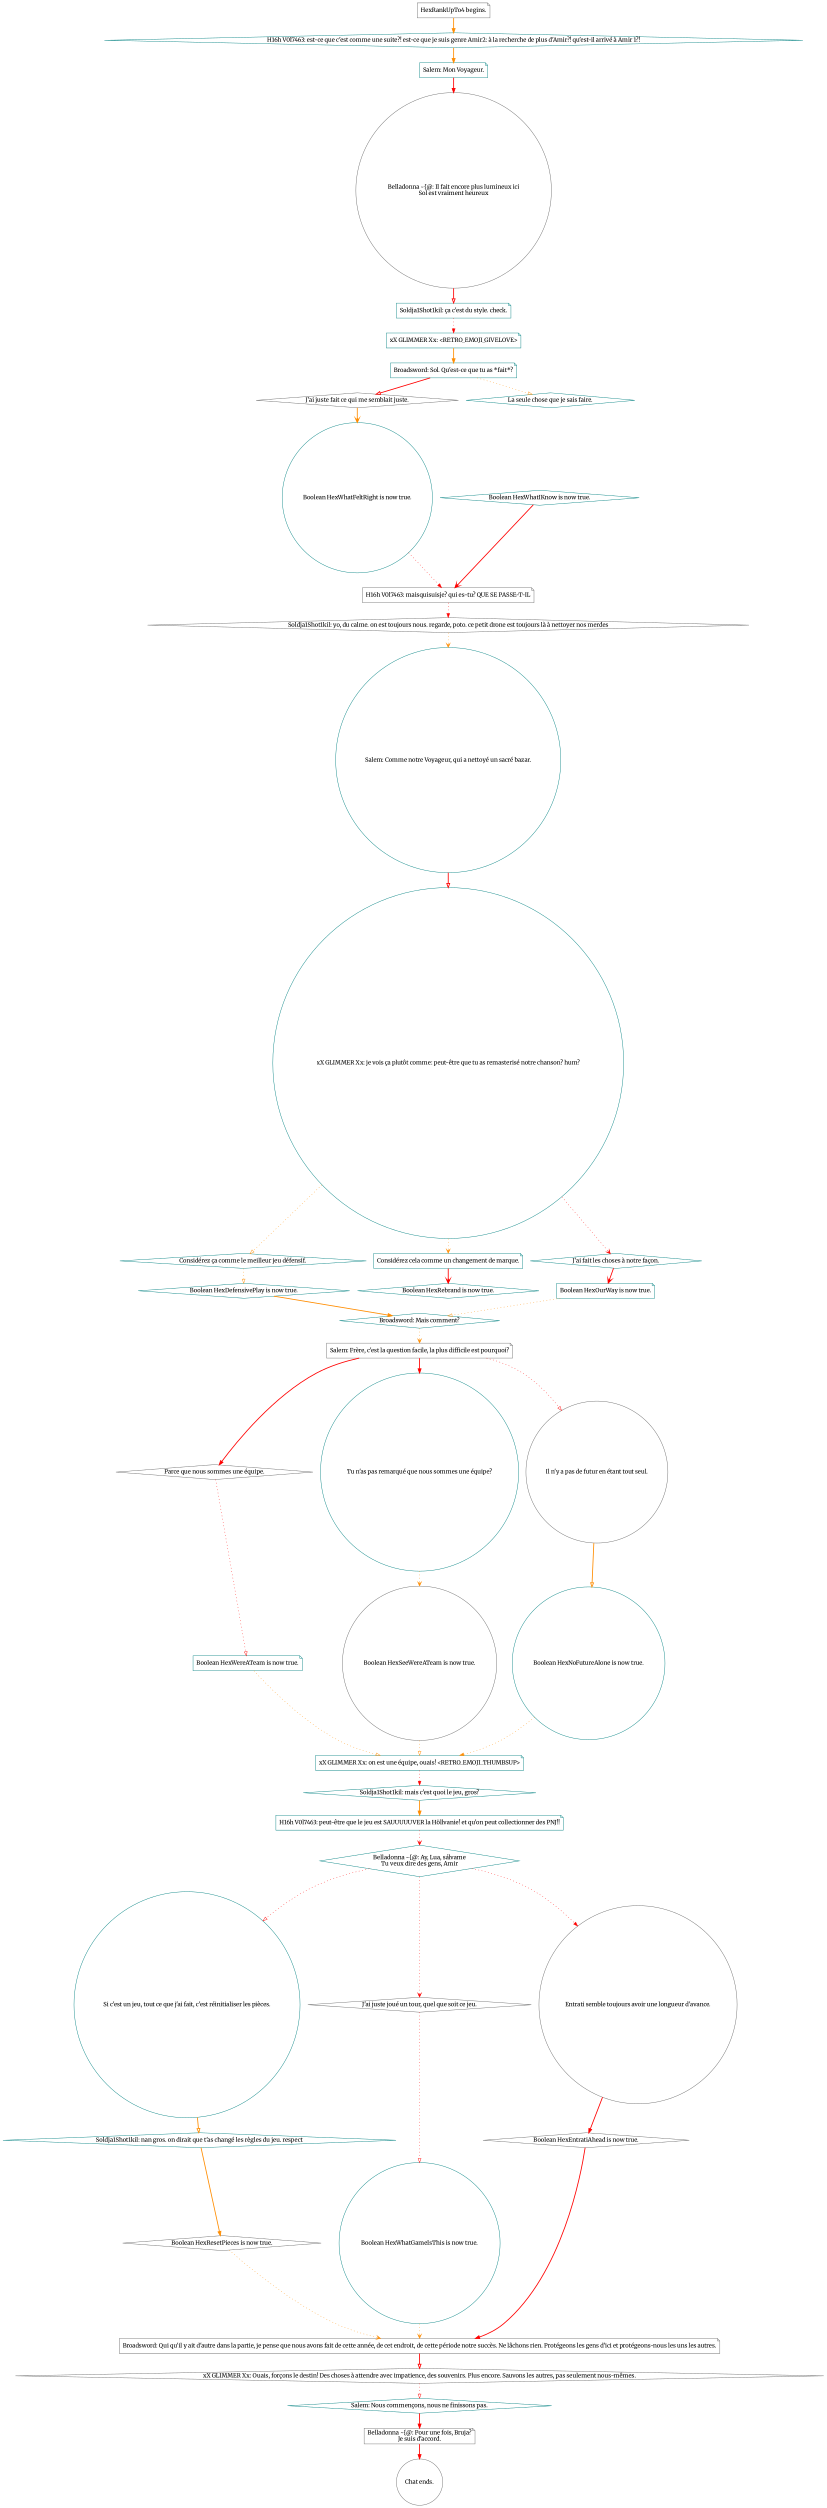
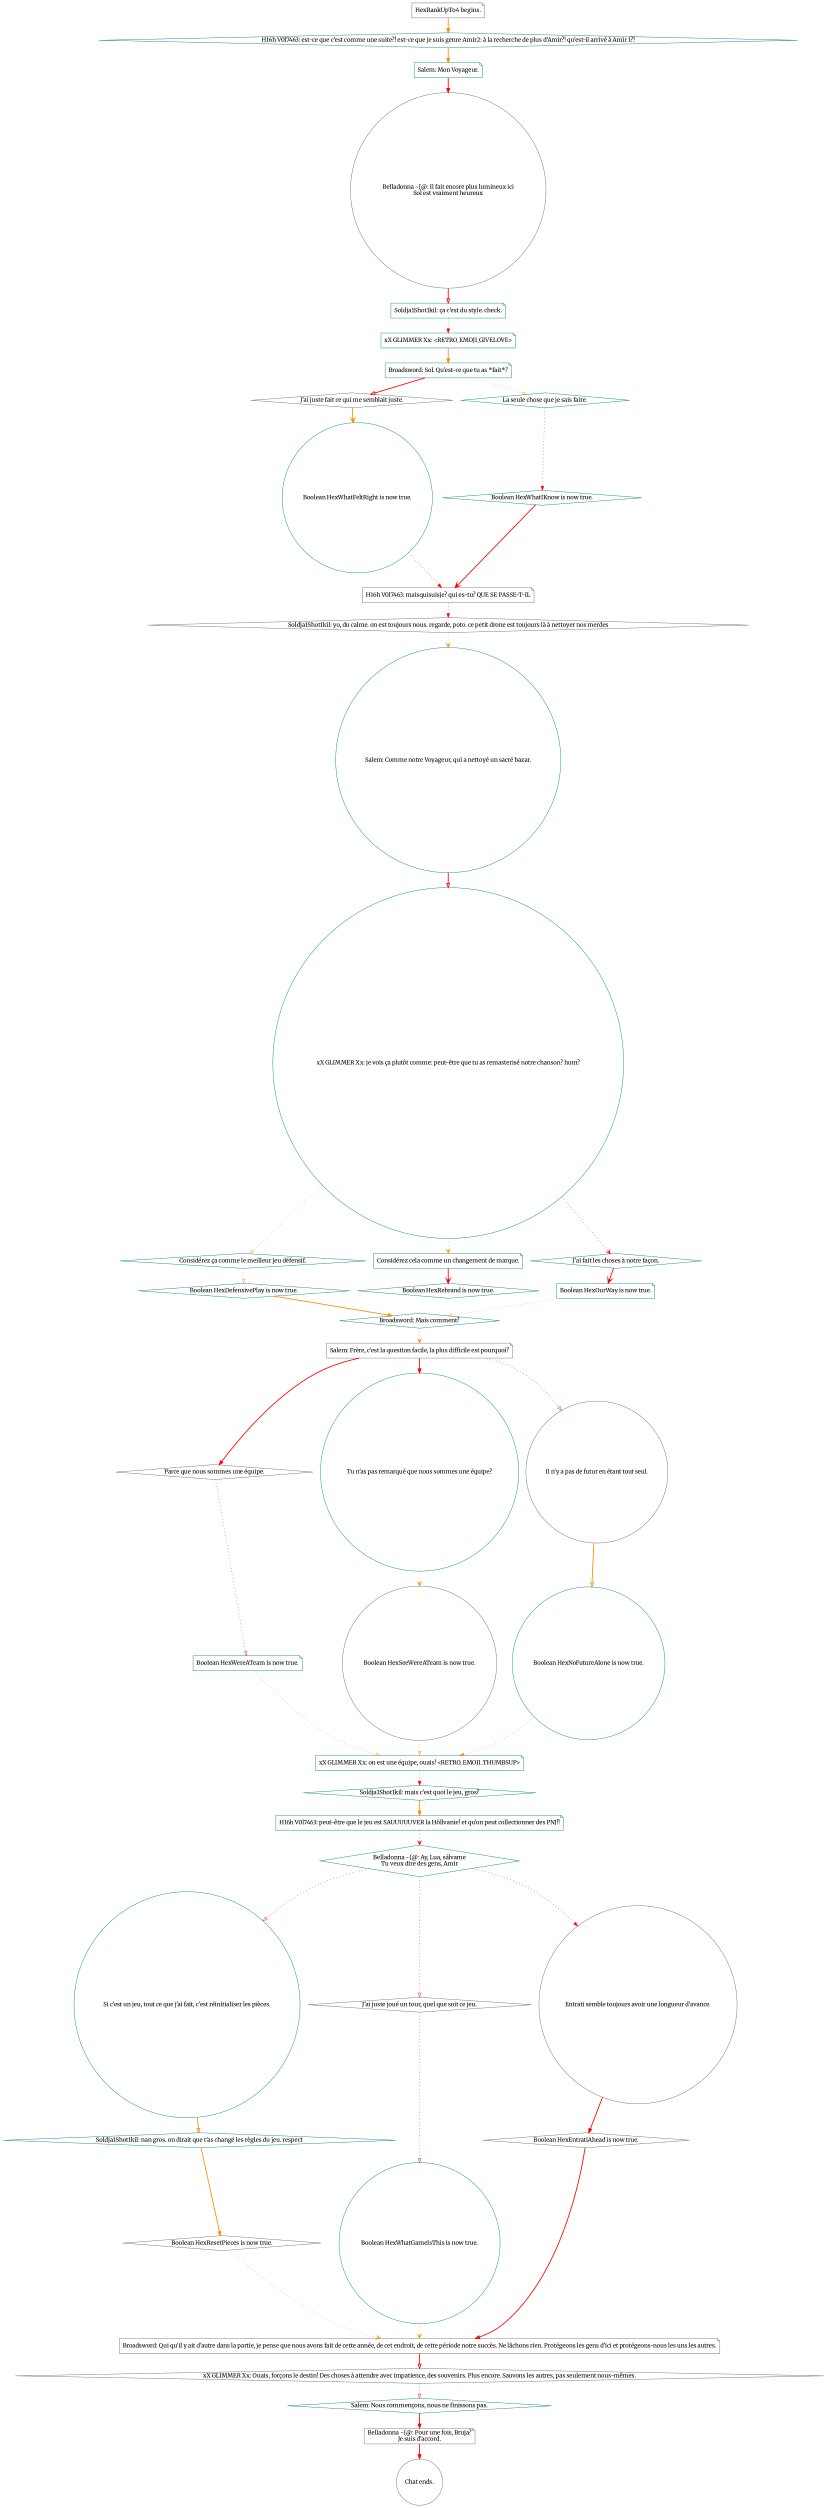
none -> (544, 447)
(420, 1935) -> (420, 1935)
